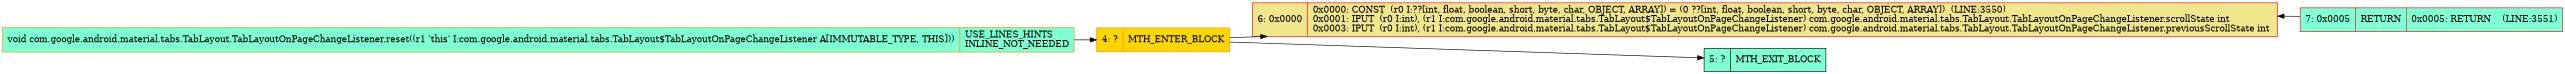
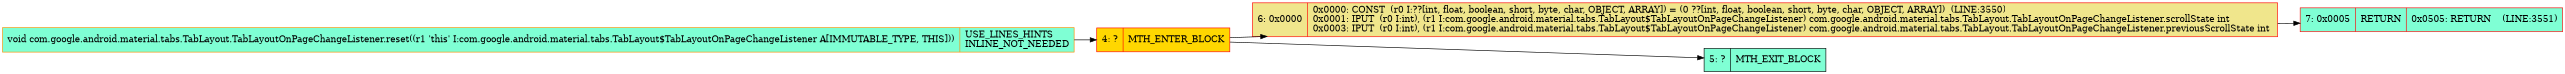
(2292, 16) -> (2286, 23)
(2484, 19) -> (2484, 19)
(1163, 40) -> (1163, 40)
